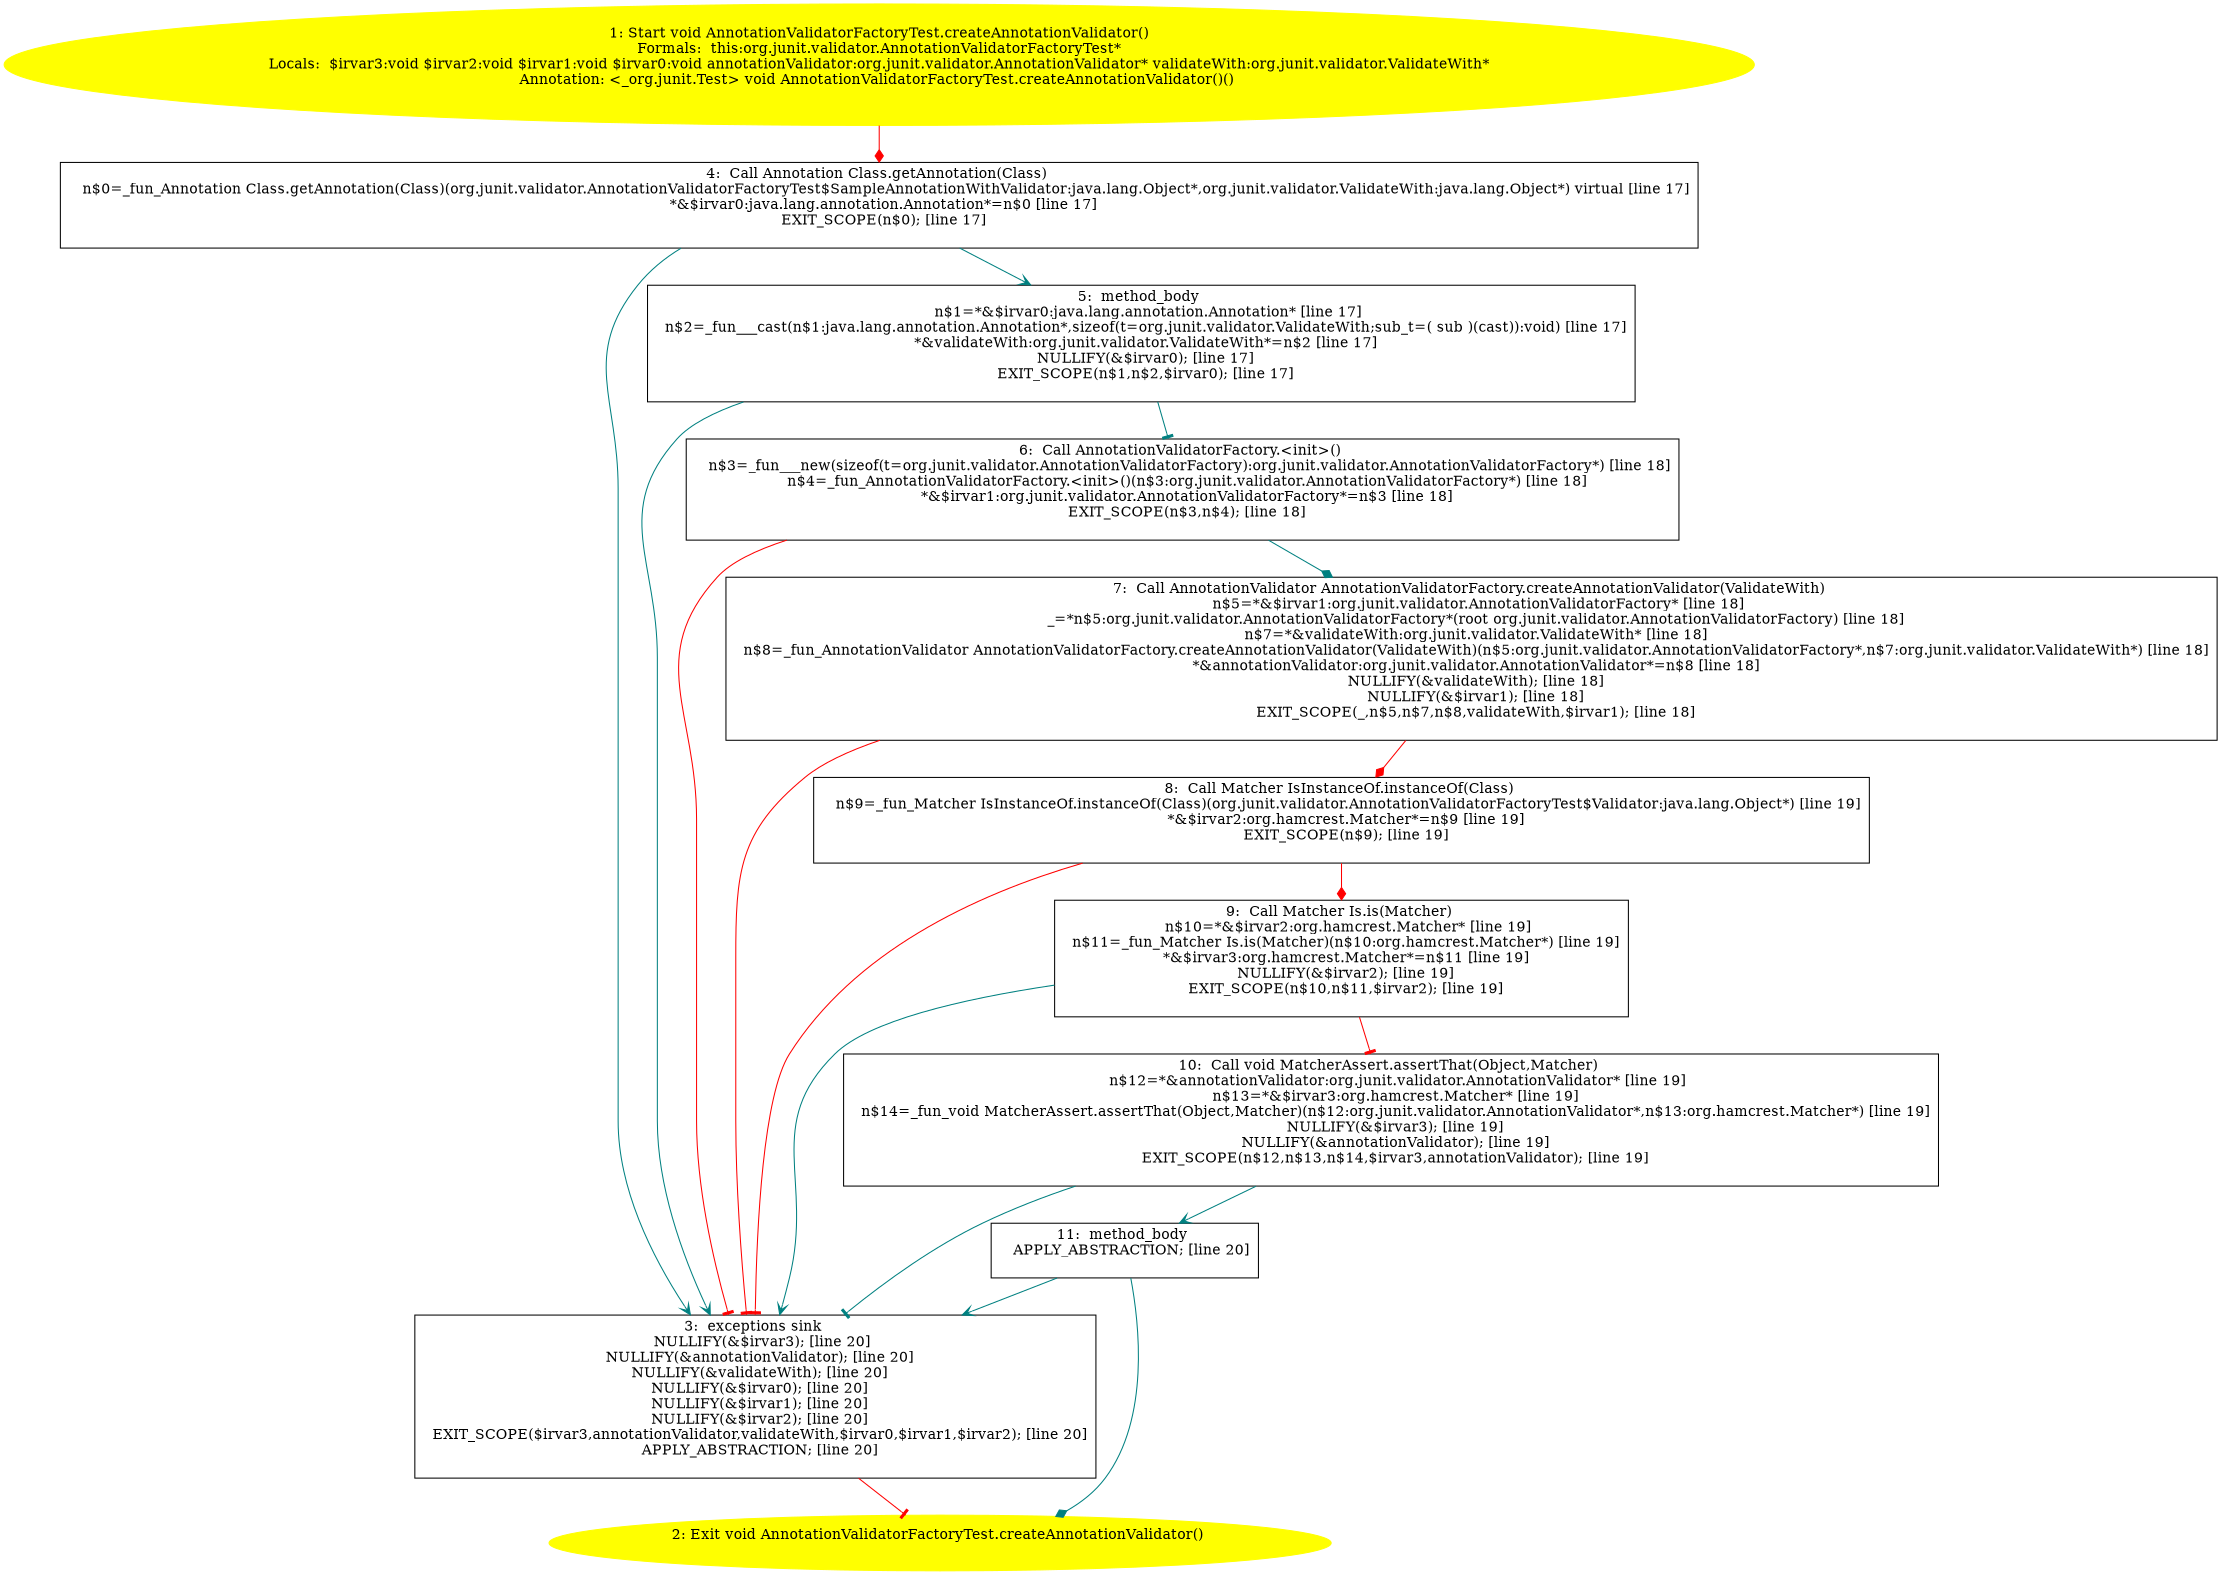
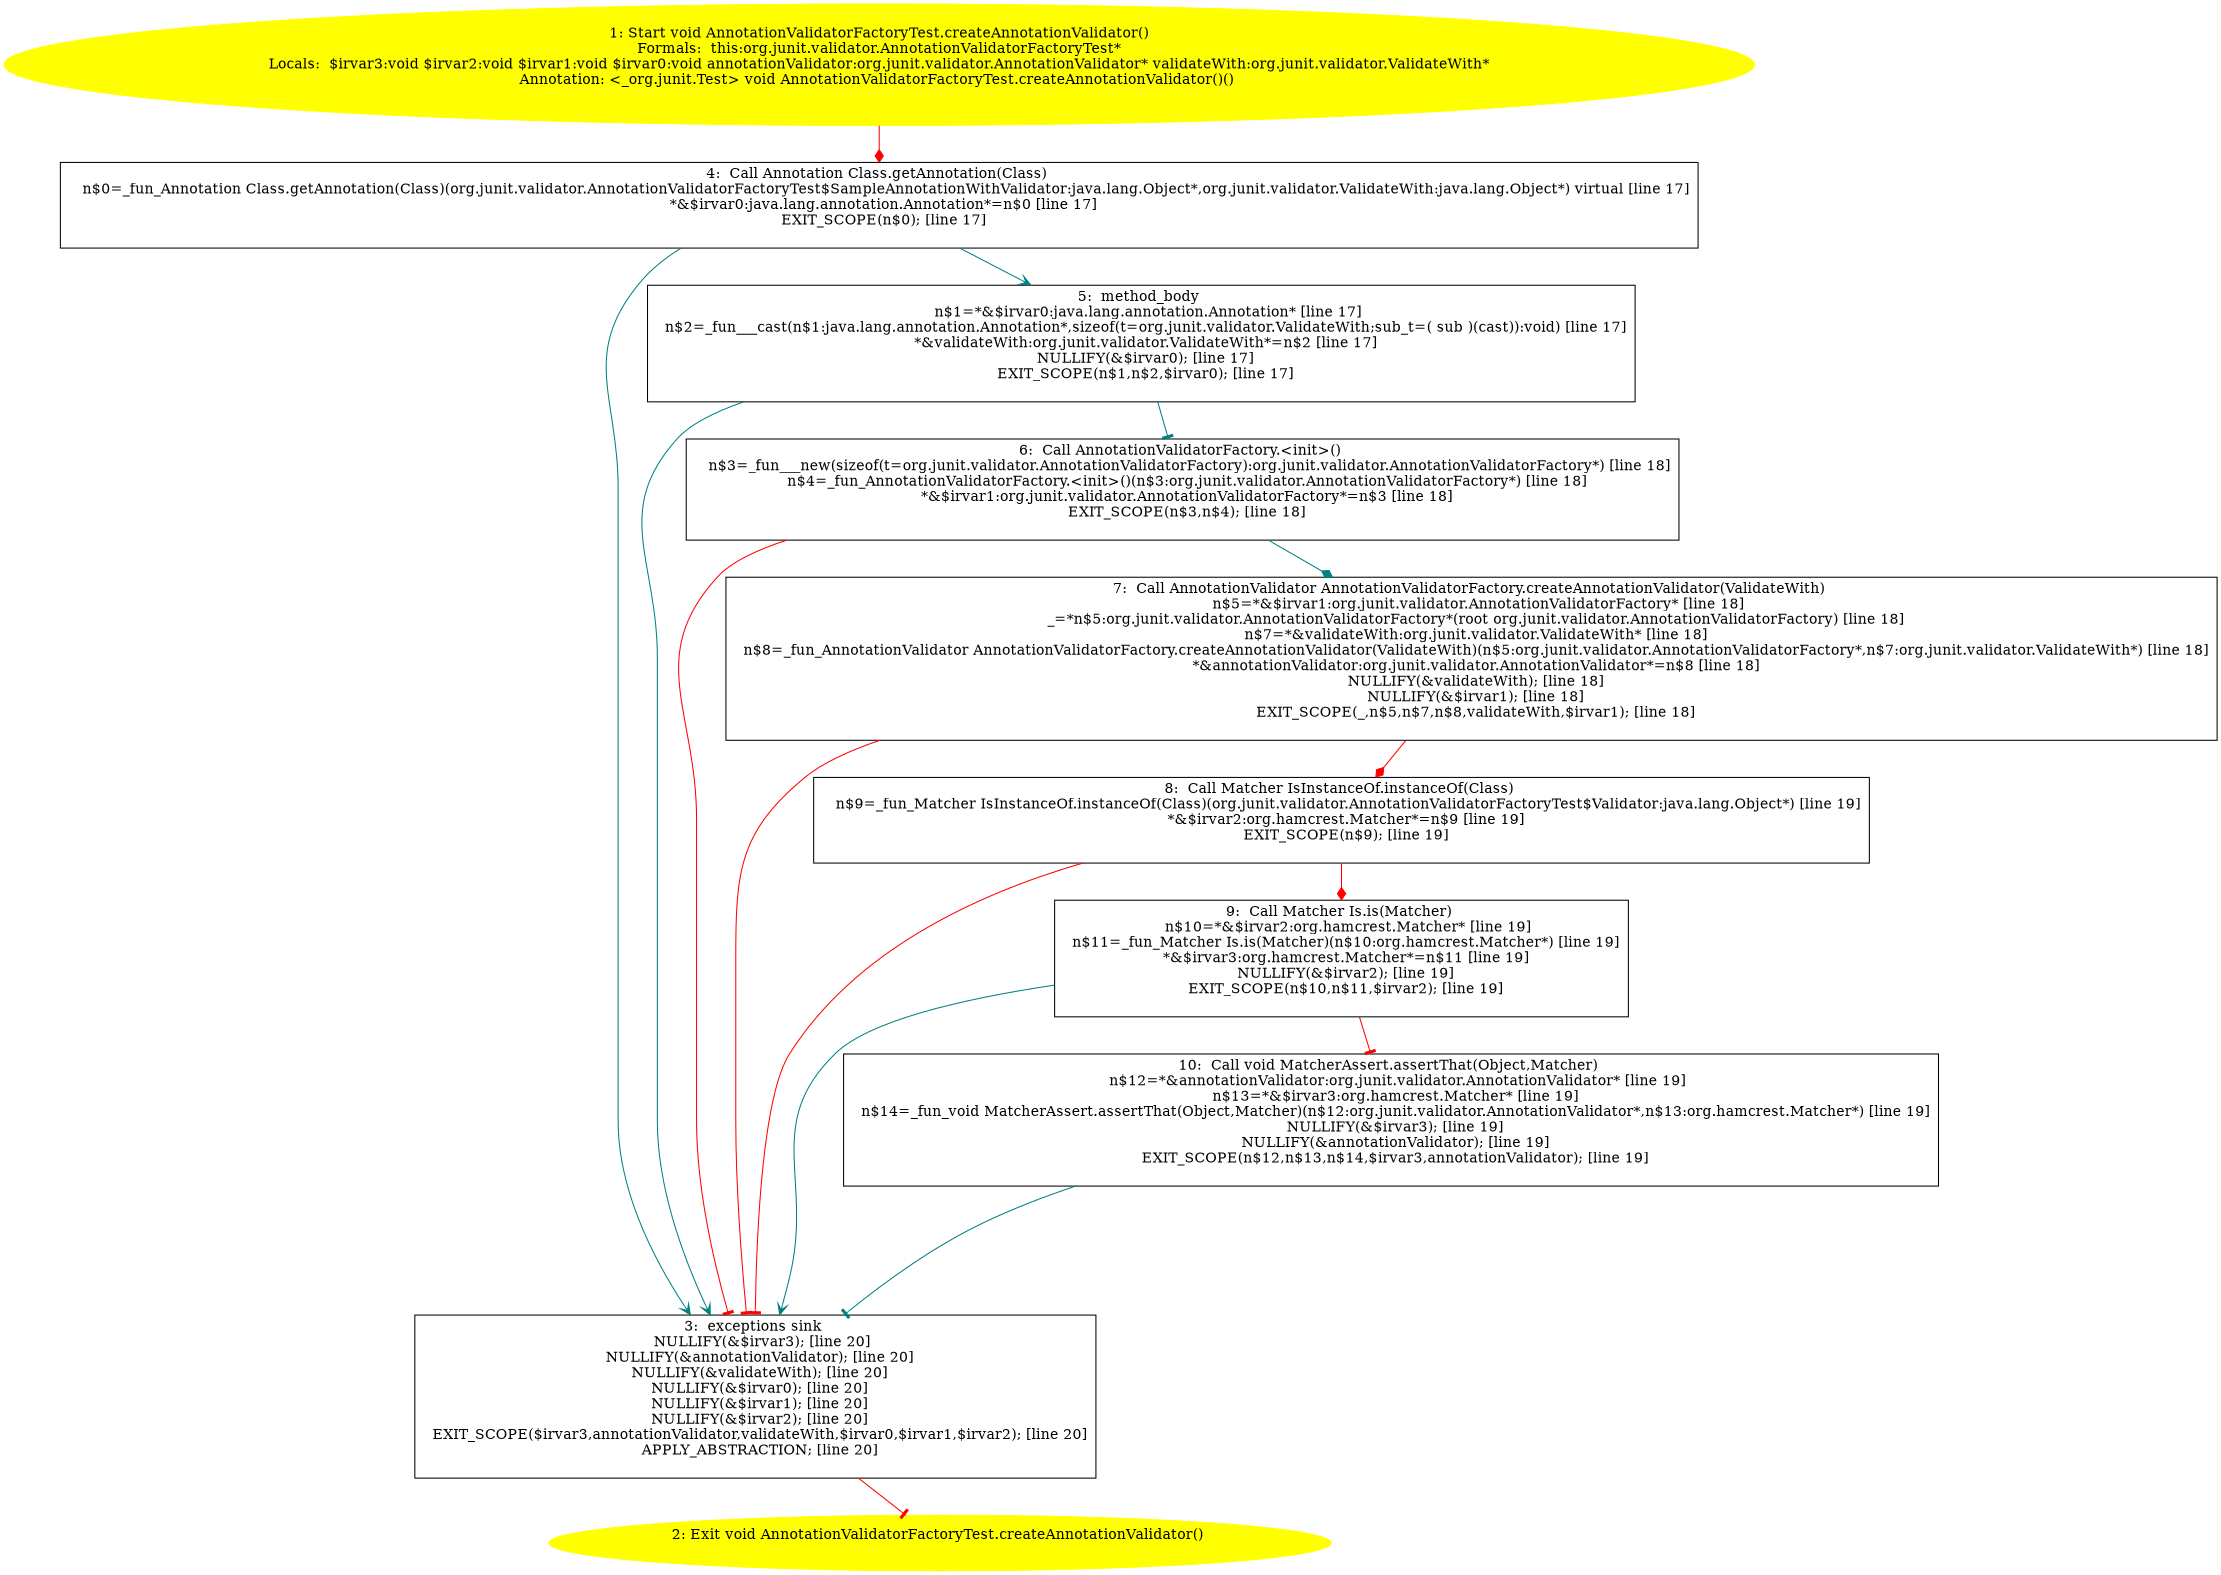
(1125, 1251) -> none
